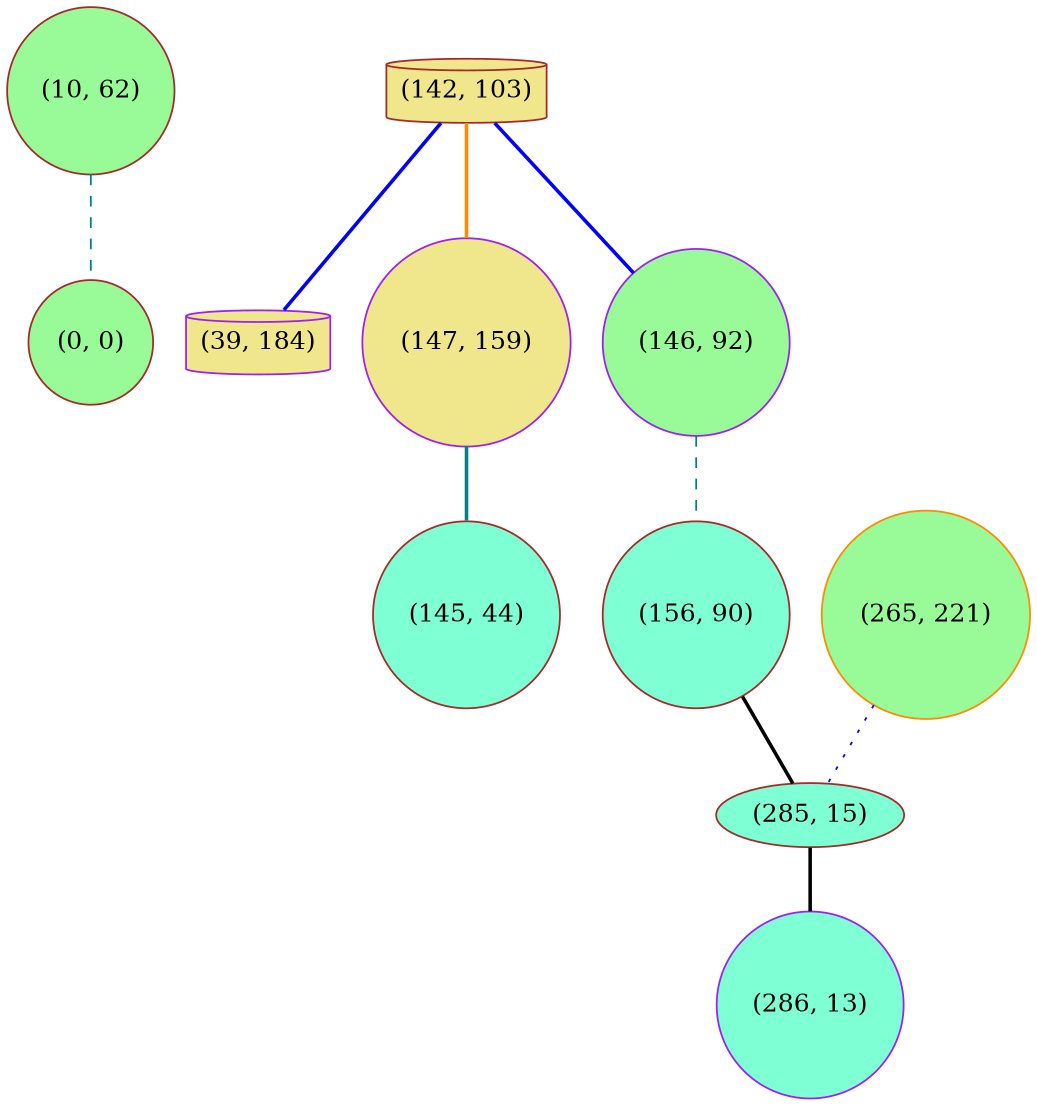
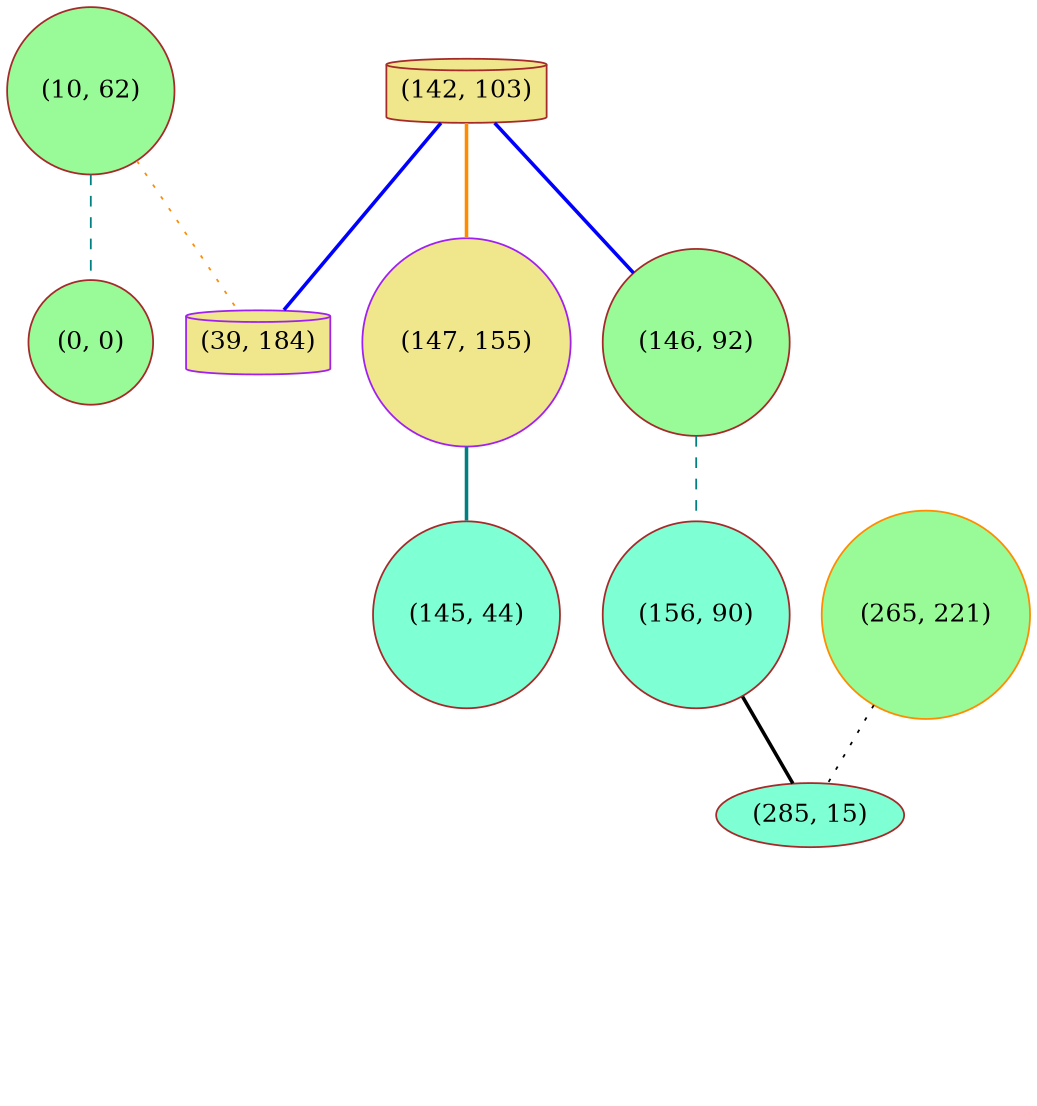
none -> (187, 235)
(467, 342) -> (467, 342)
(696, 342) -> (696, 342)
(851, 744) -> (851, 744)
(810, 1005) -> none
